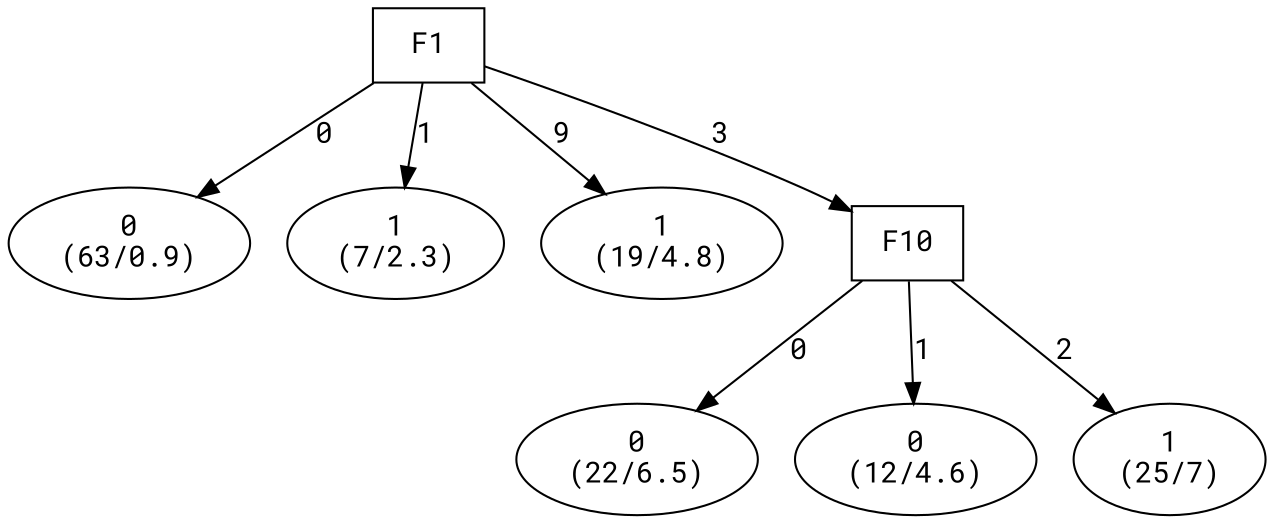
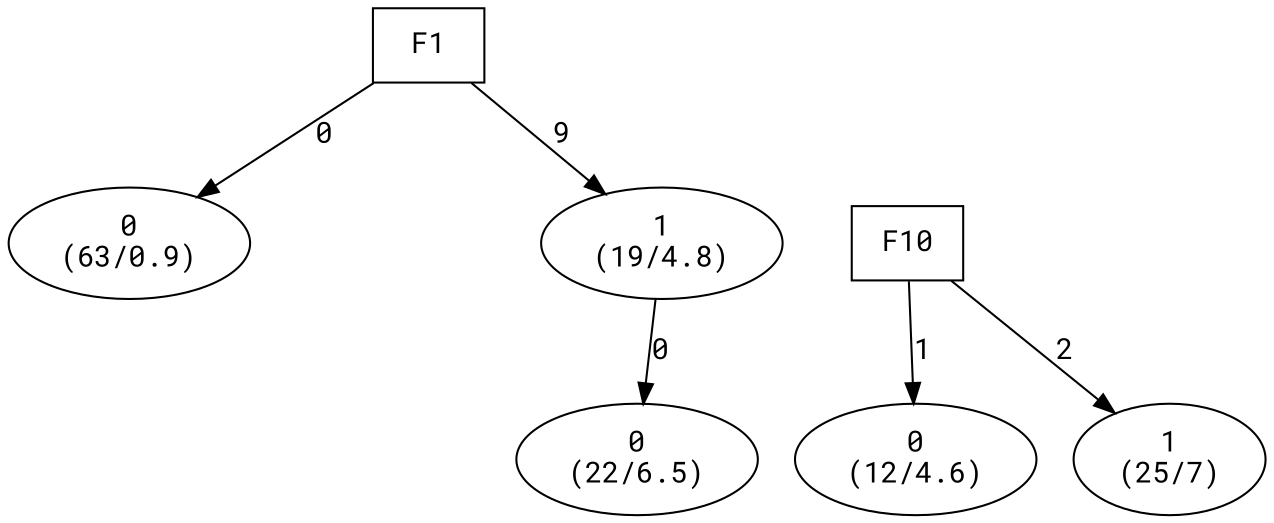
(660, 130) -> none
(396, 243) -> none
(788, 339) -> (651, 341)
